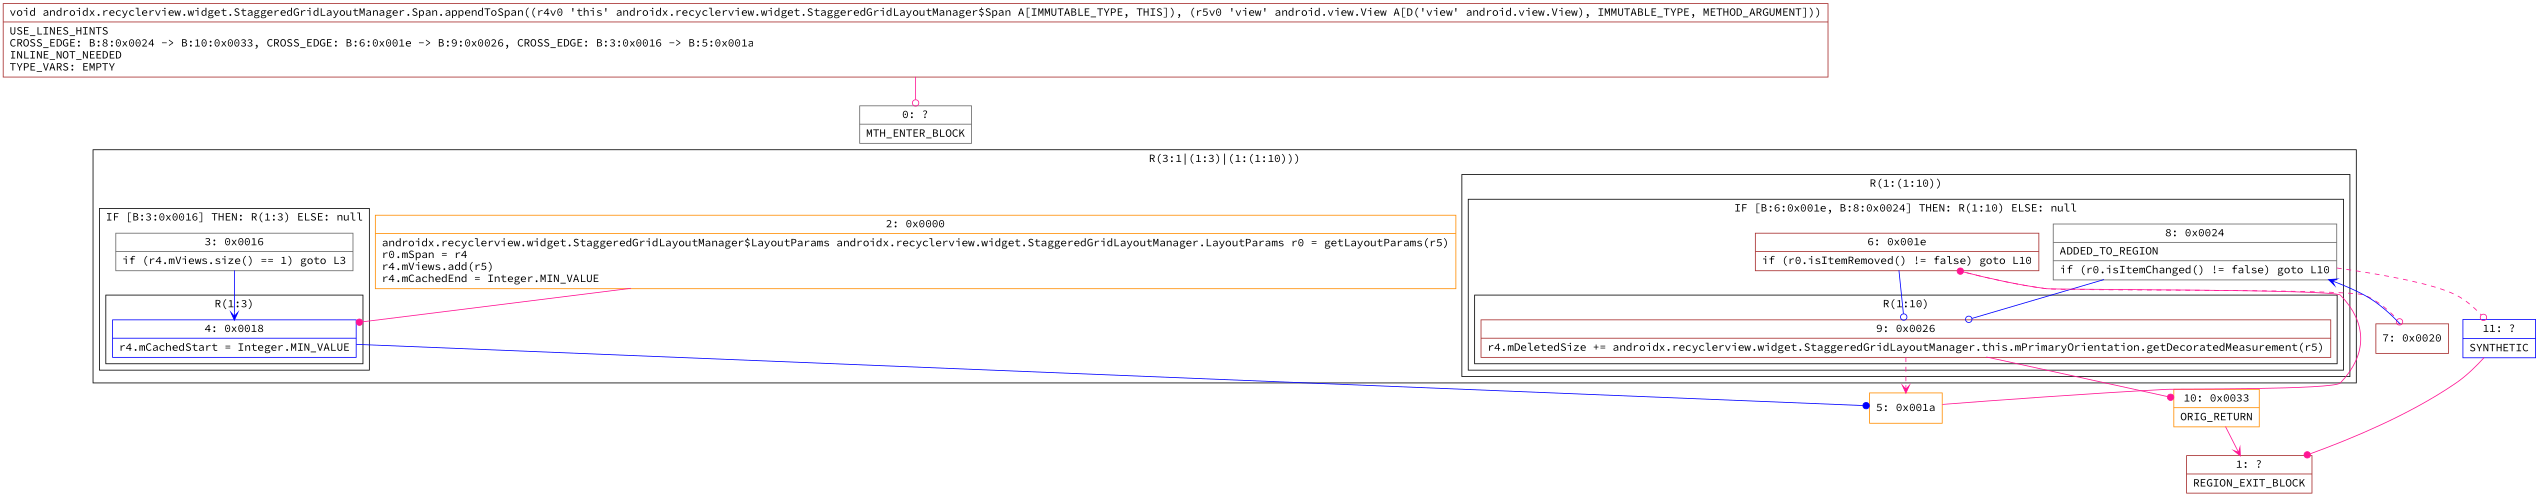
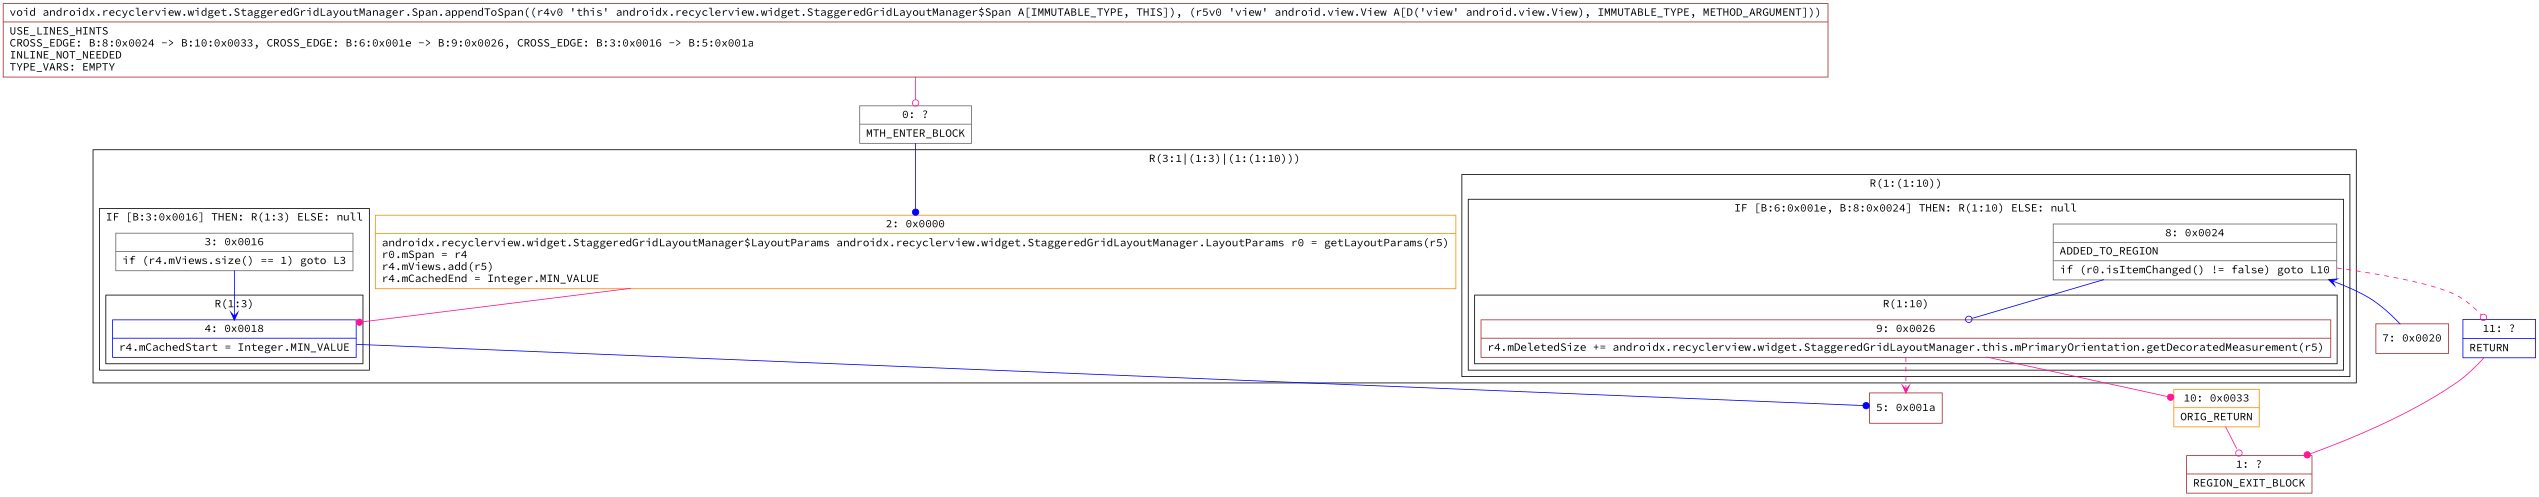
none -> (916, 176)
(1897, 252) -> none
(2499, 348) -> (2489, 348)
(1906, 408) -> (1906, 408)
(2231, 438) -> (2231, 438)
